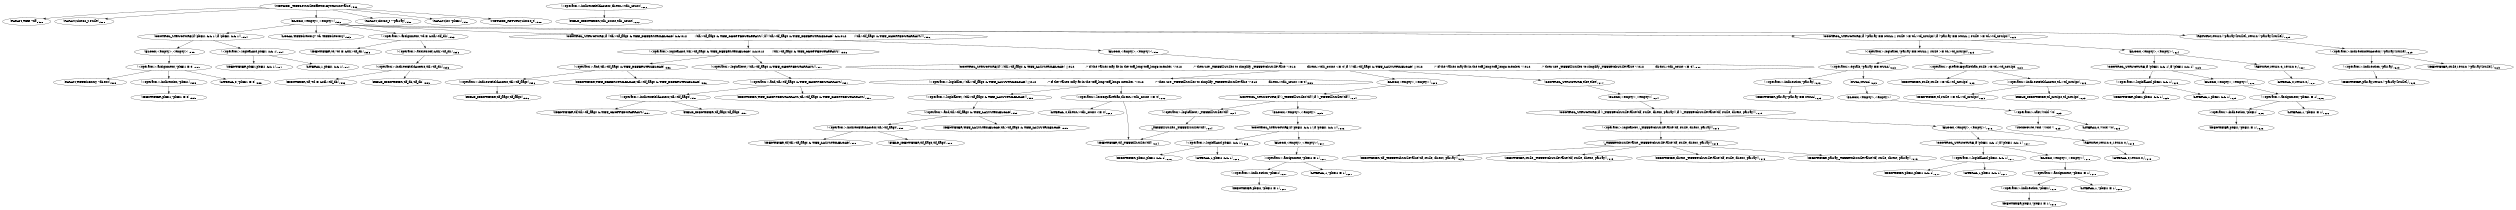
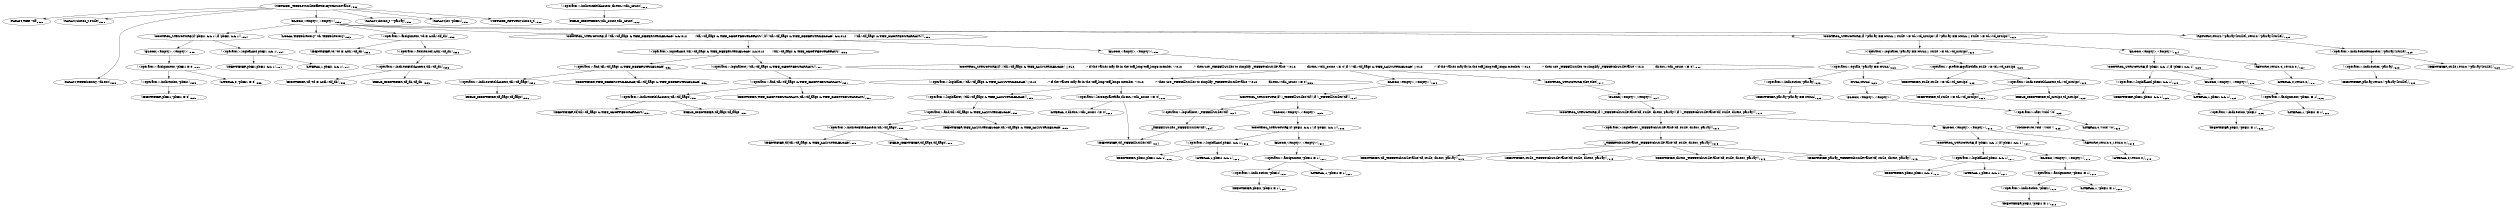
(130, 75) -> (170, 19)
